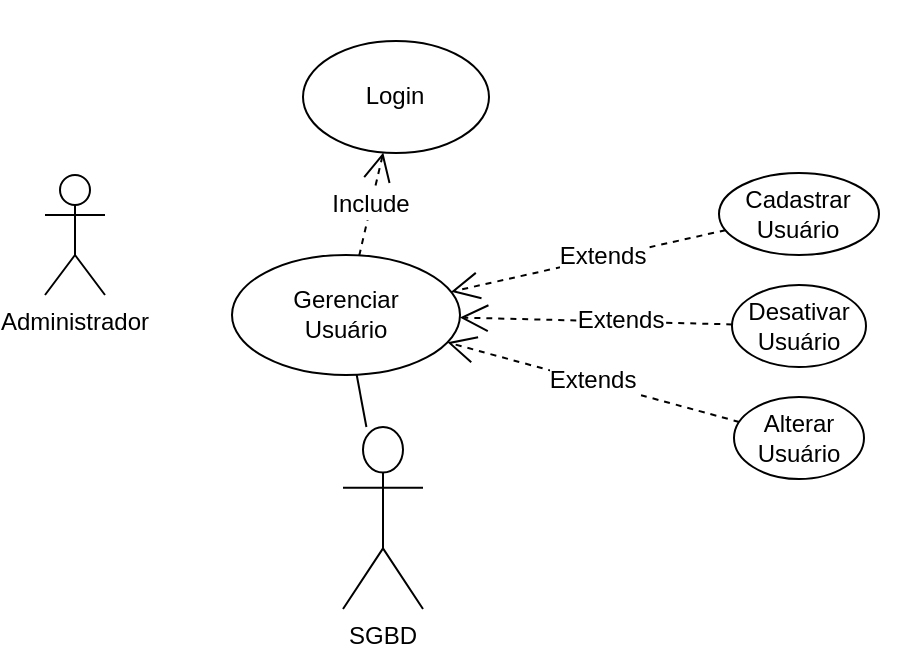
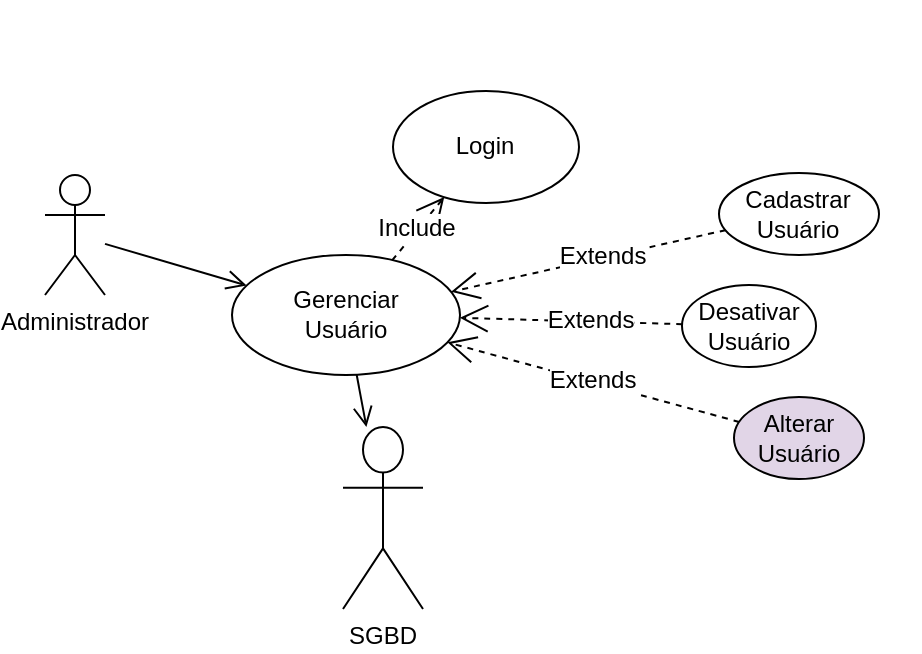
(396, 97) -> (486, 147)
none -> (174, 264)
(799, 326) -> (749, 326)
(365, 422) -> (365, 420)
(799, 438) -> (799, 438)
